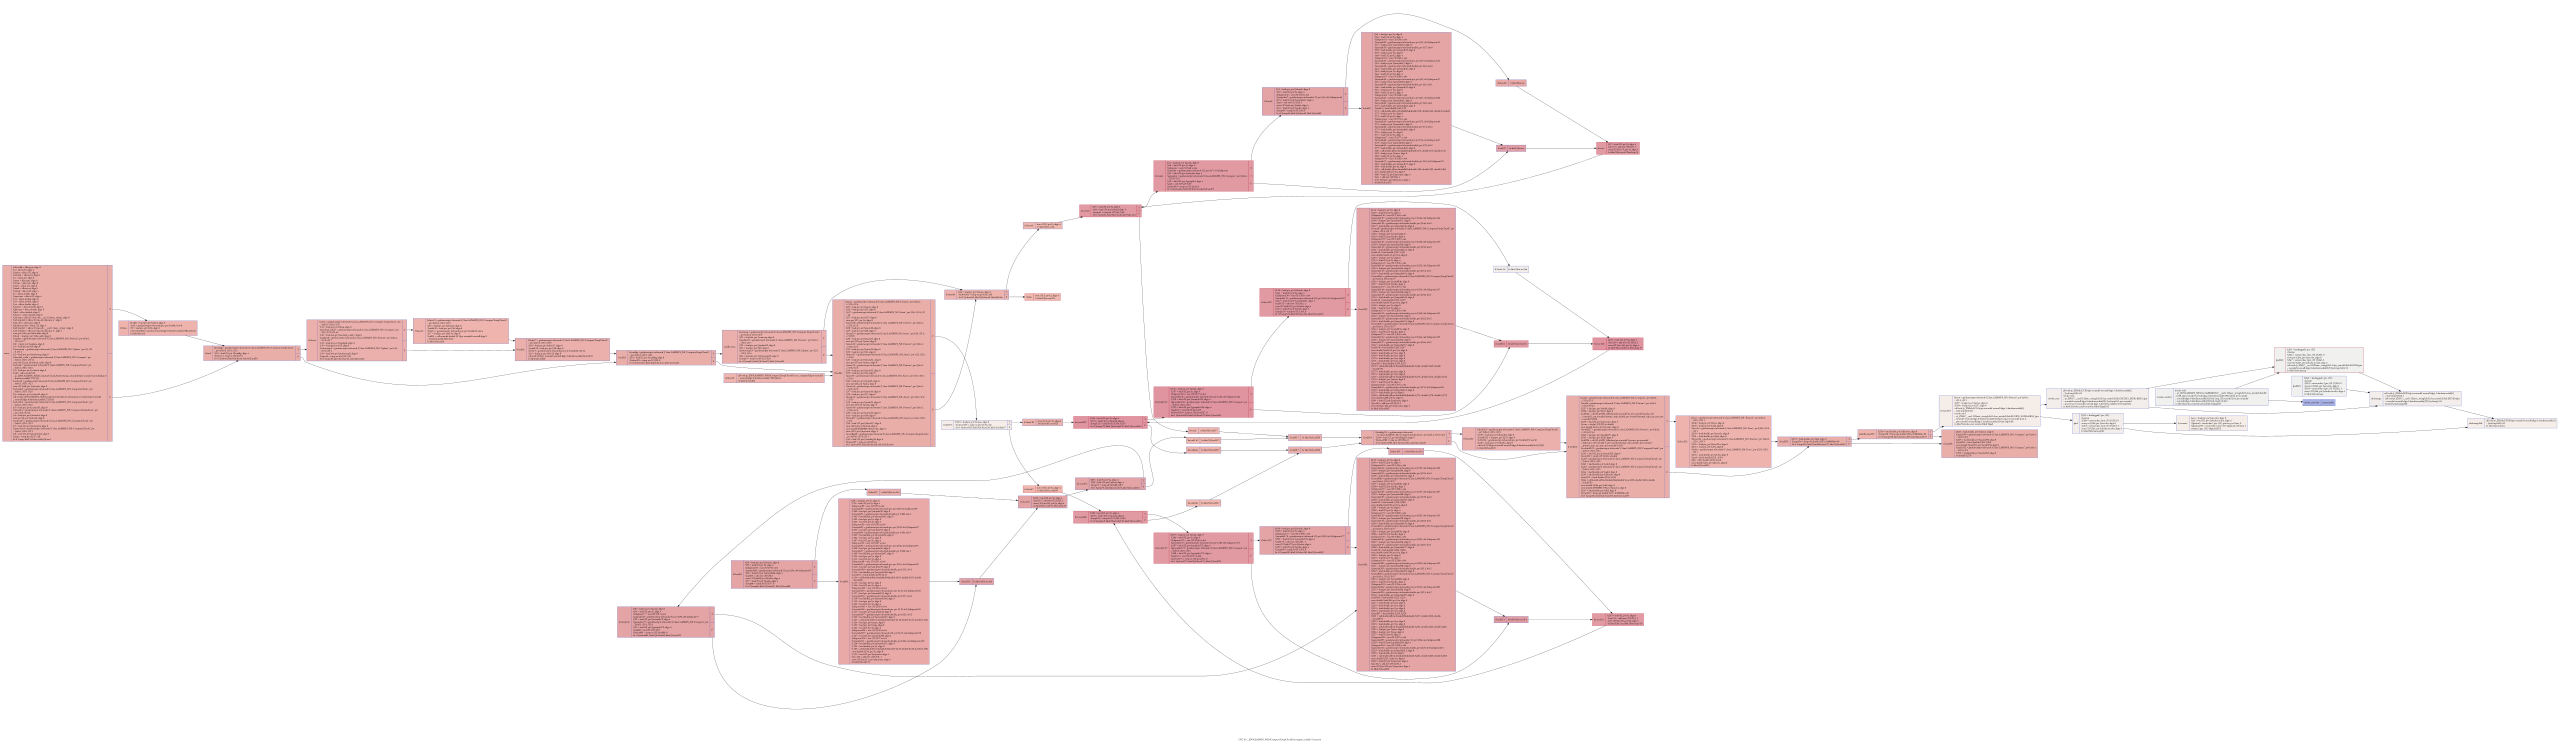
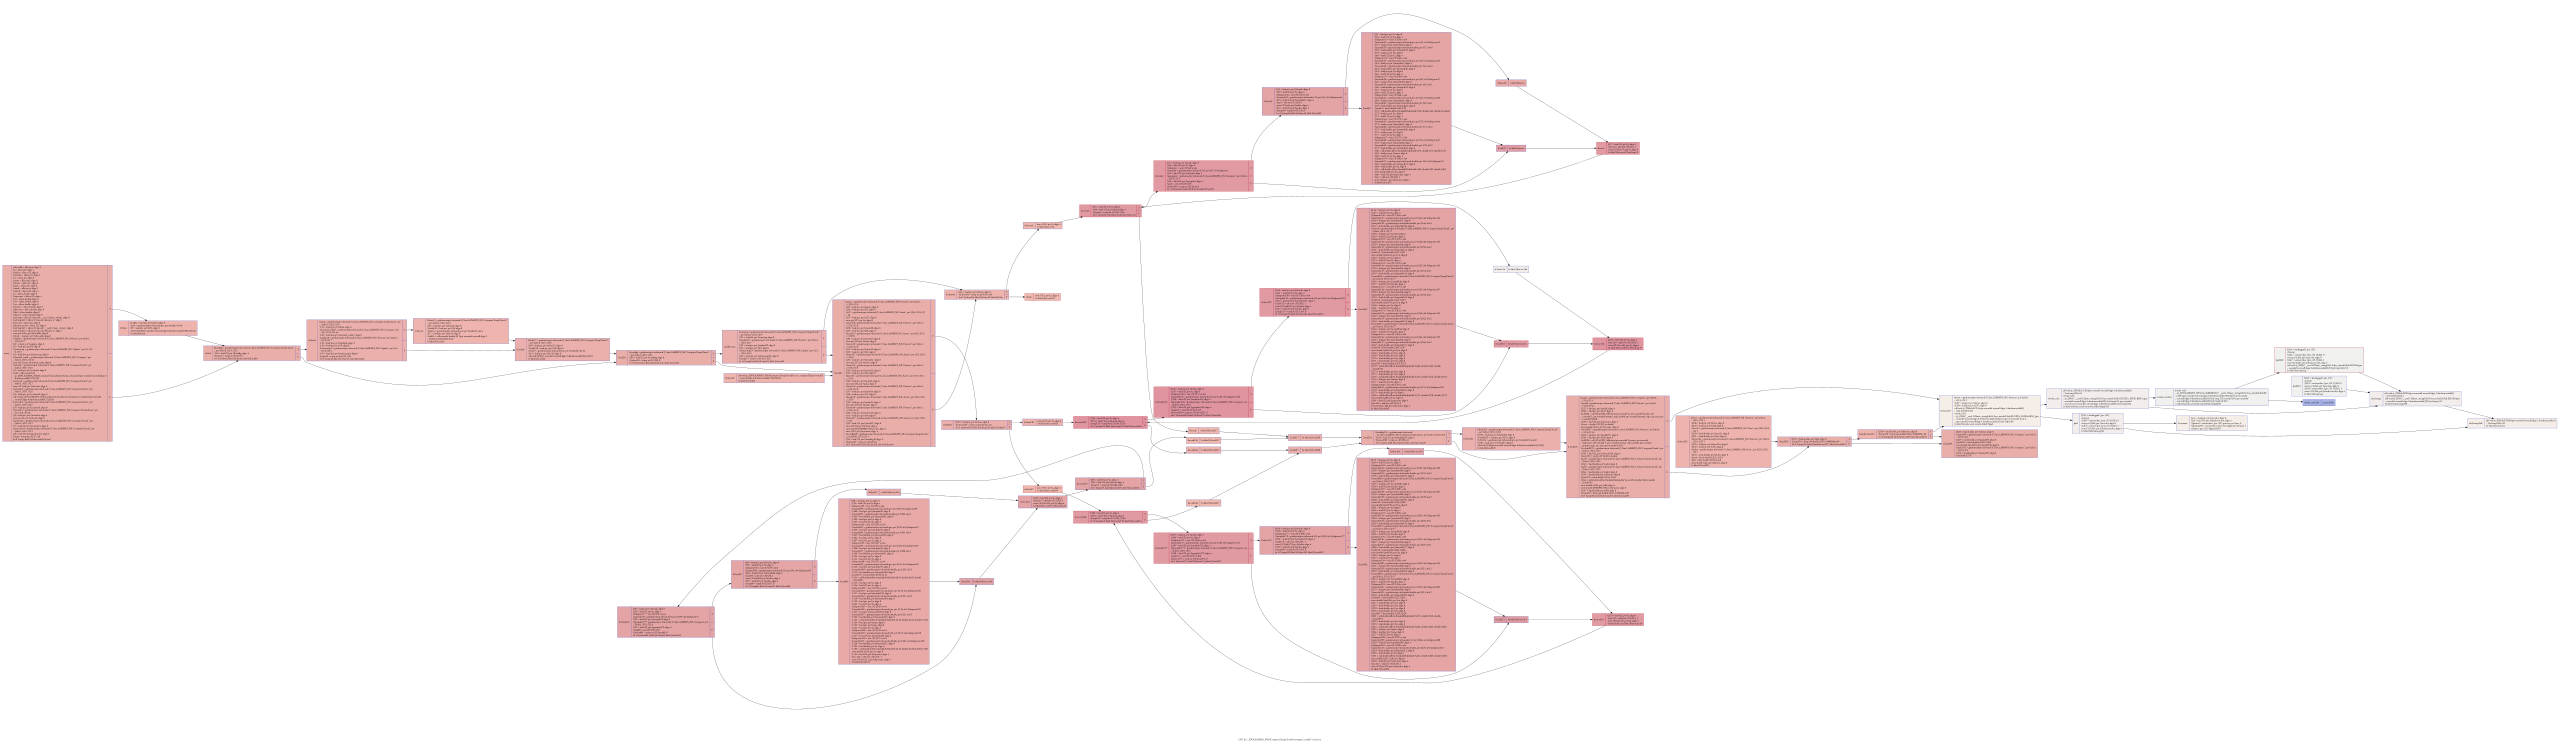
(2209, 377) -> (2151, 398)
(1672, 421) -> (1800, 388)
(977, 425) -> (977, 425)
(1036, 676) -> (718, 593)
